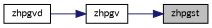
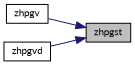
(63, 14) -> (63, 43)
